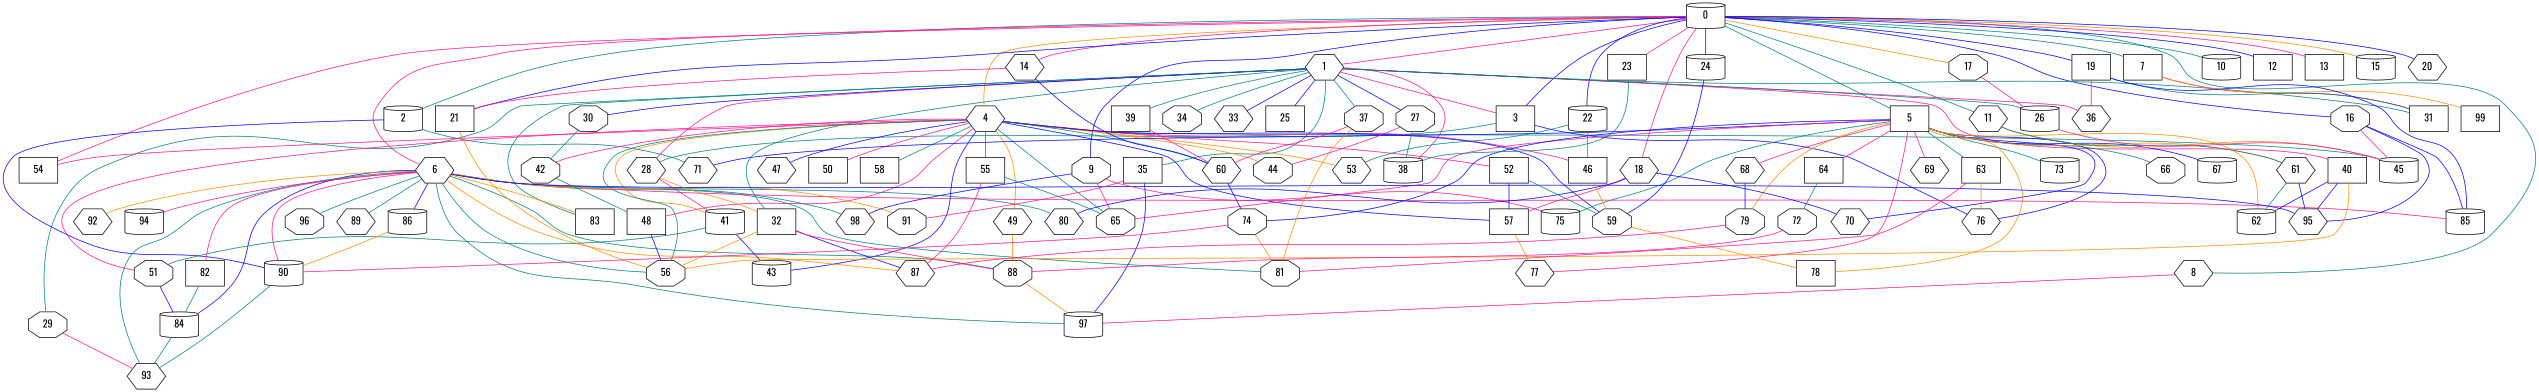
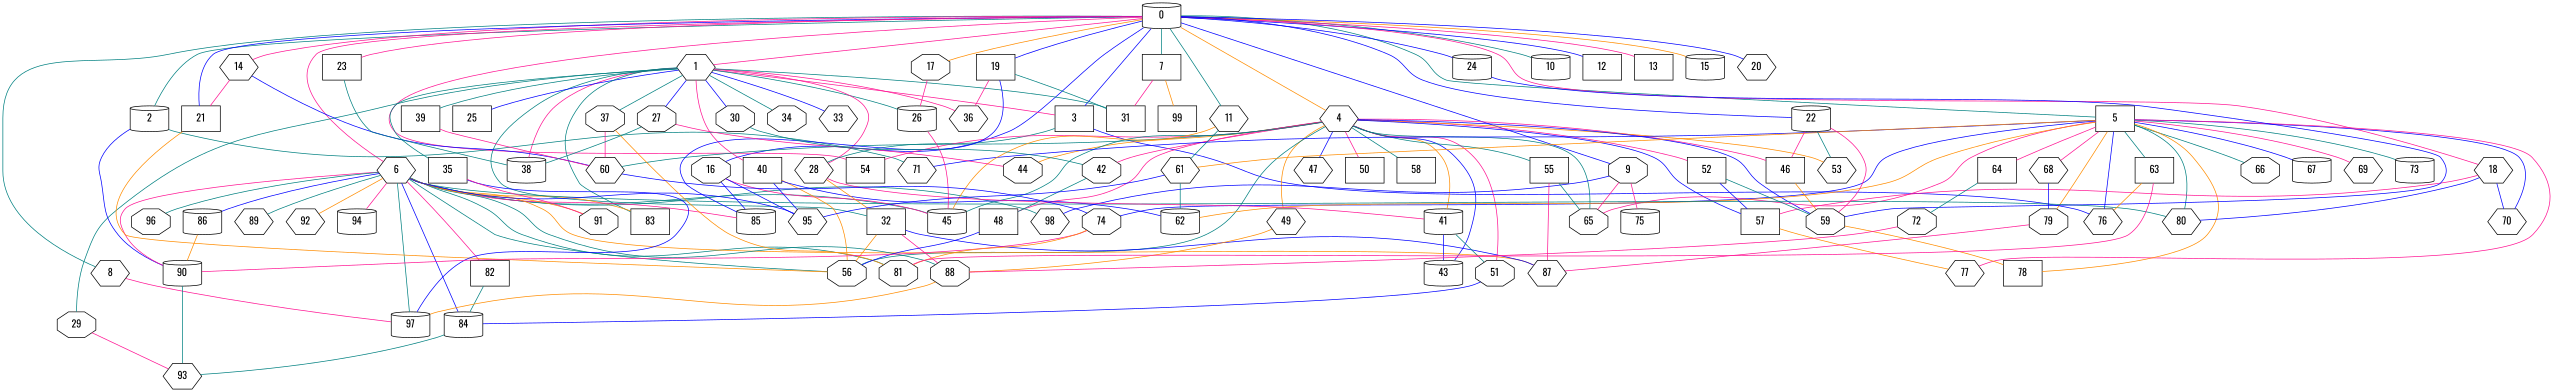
(1731, 154) -> (2179, 156)
none -> (1866, 167)
(212, 208) -> (668, 200)
